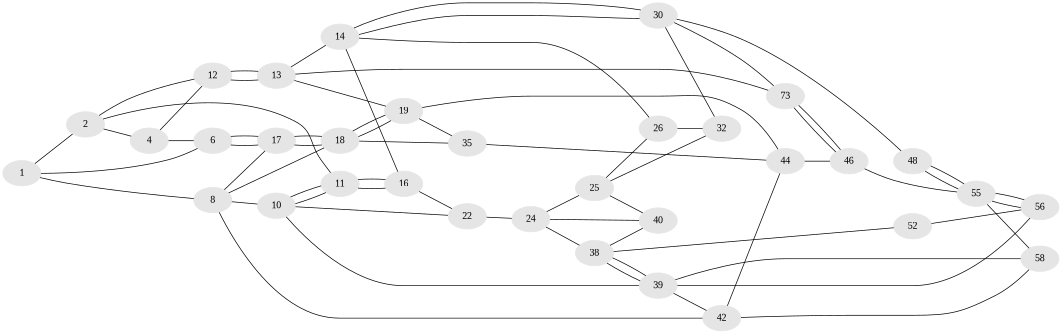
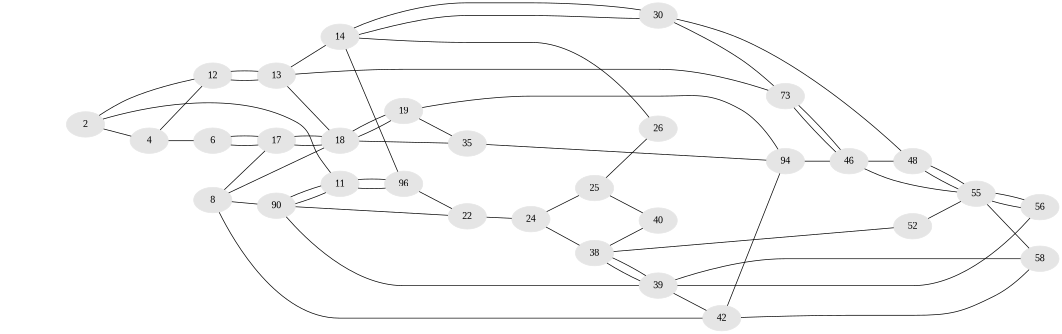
(340, 93) -> (308, 108)
(722, 129) -> none
(785, 161) -> (785, 161)
none -> (881, 161)
(22, 173) -> none
(404, 184) -> (404, 184)
(276, 206) -> (276, 206)
(976, 217) -> (945, 210)
(595, 220) -> none
